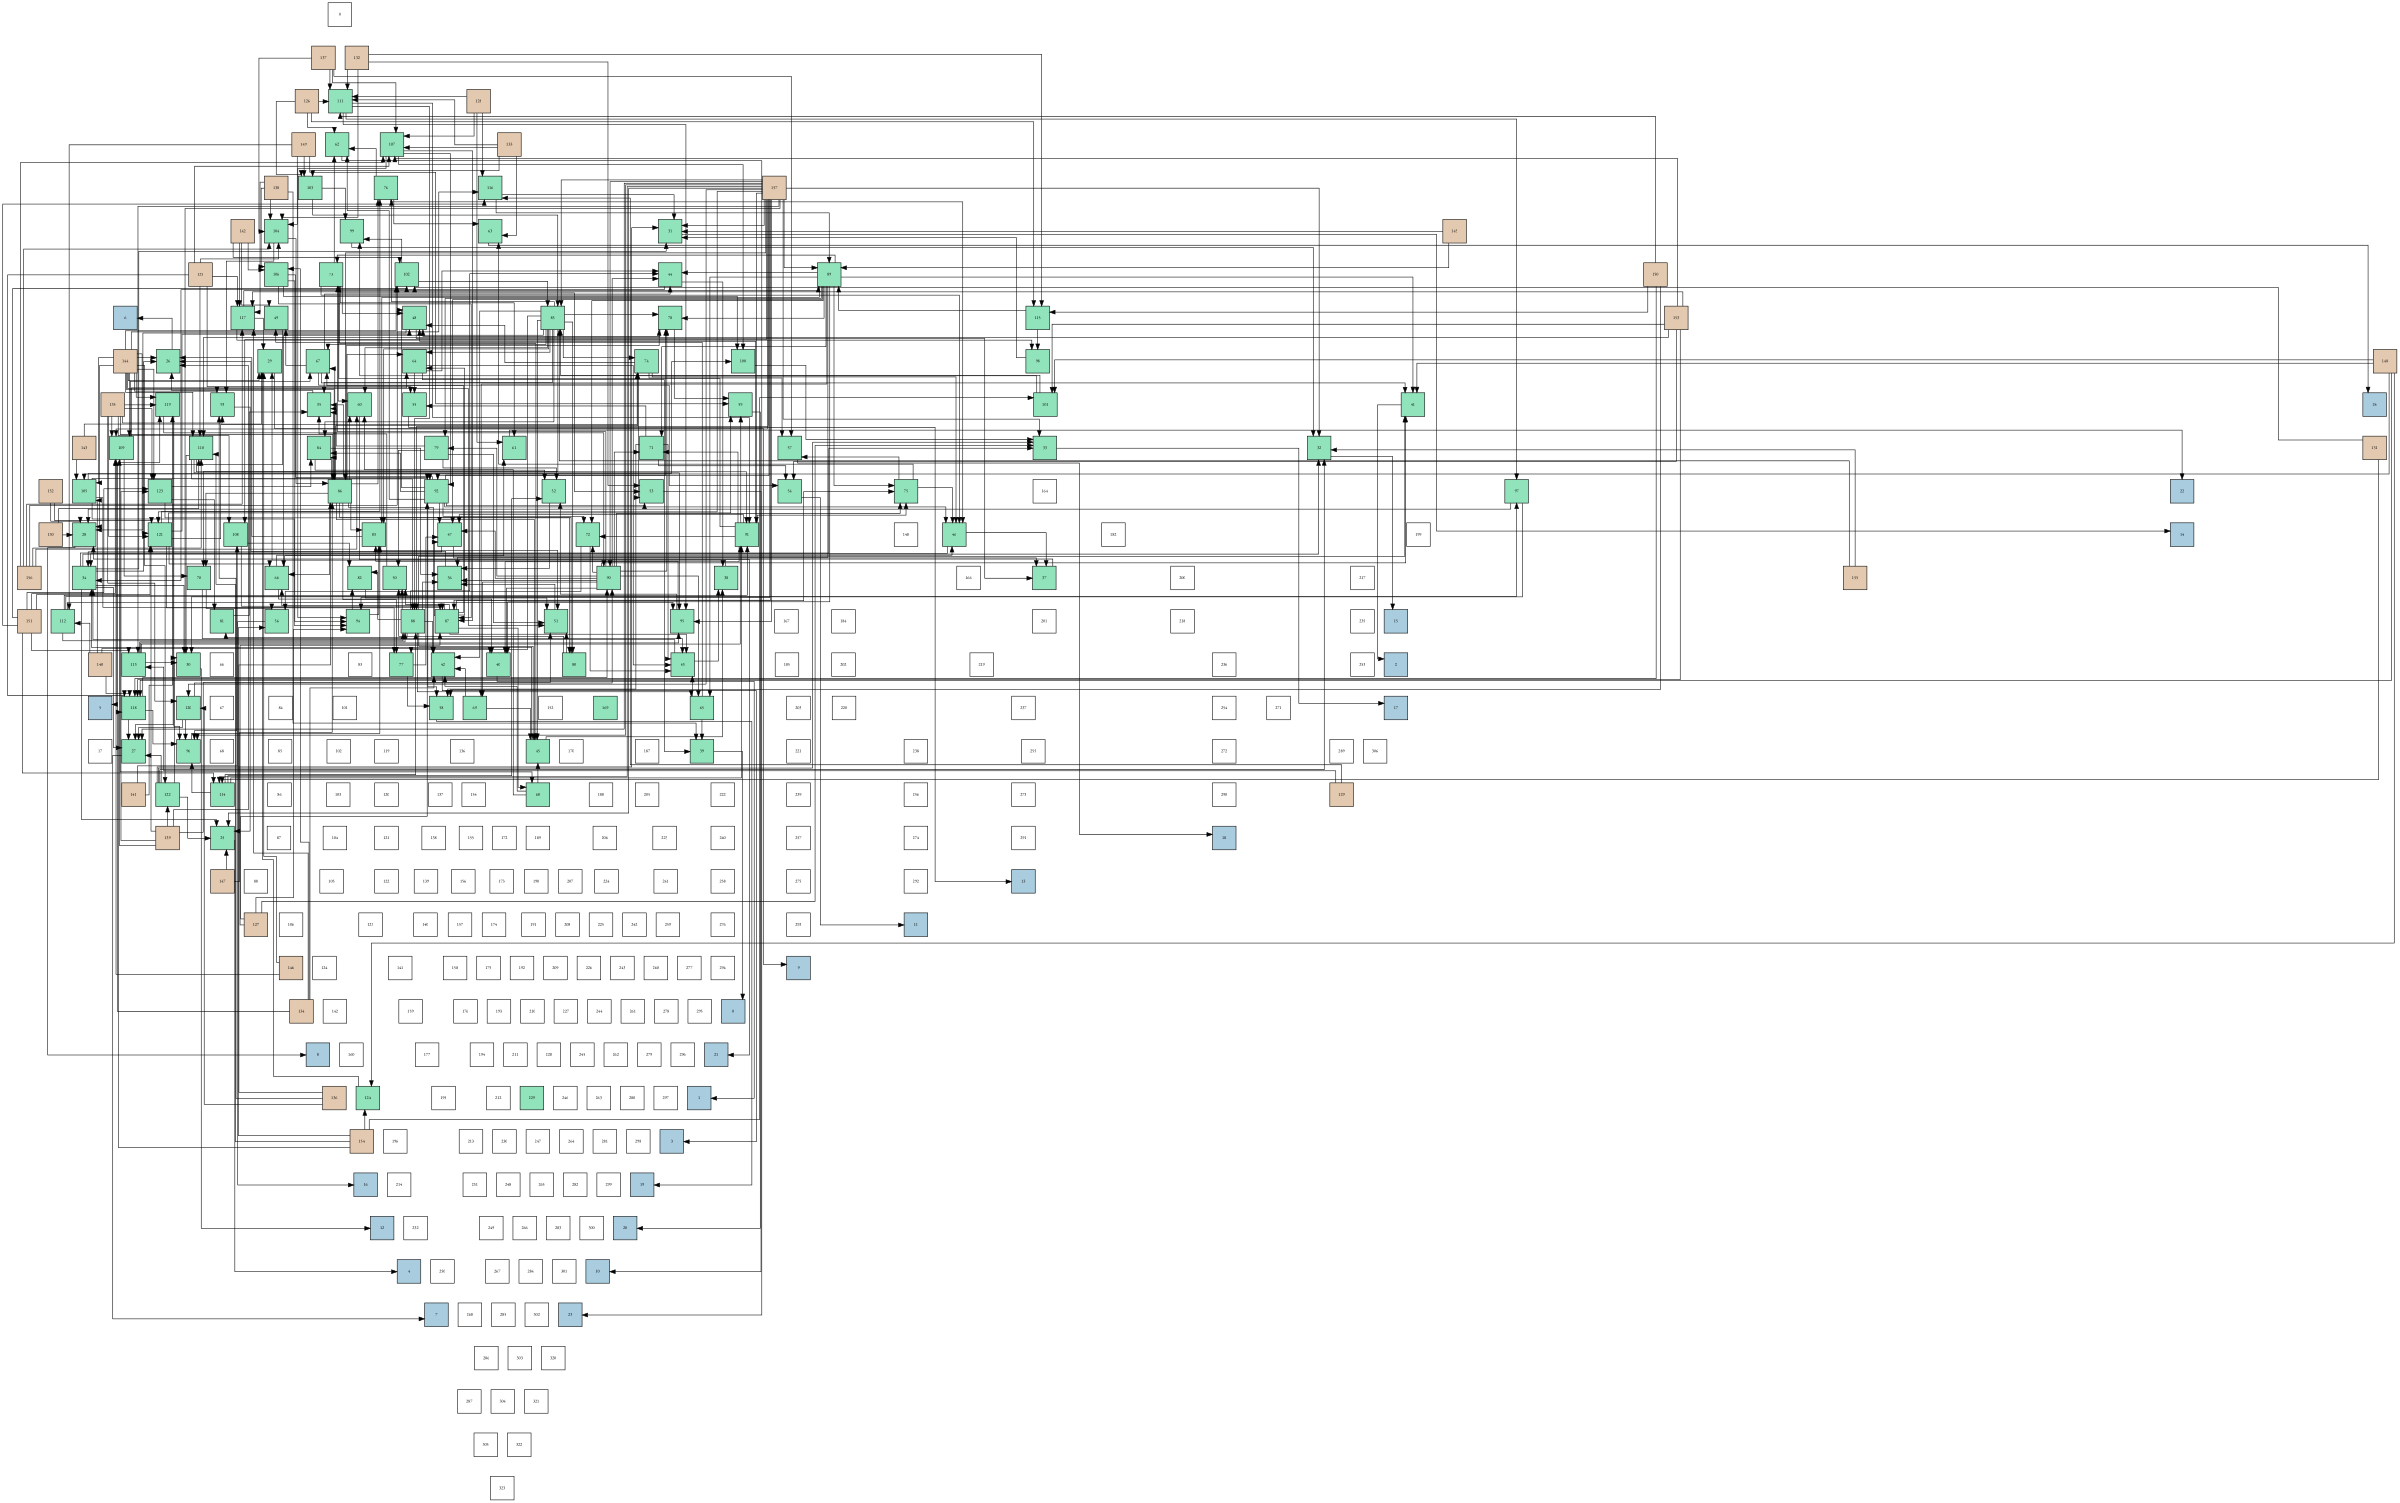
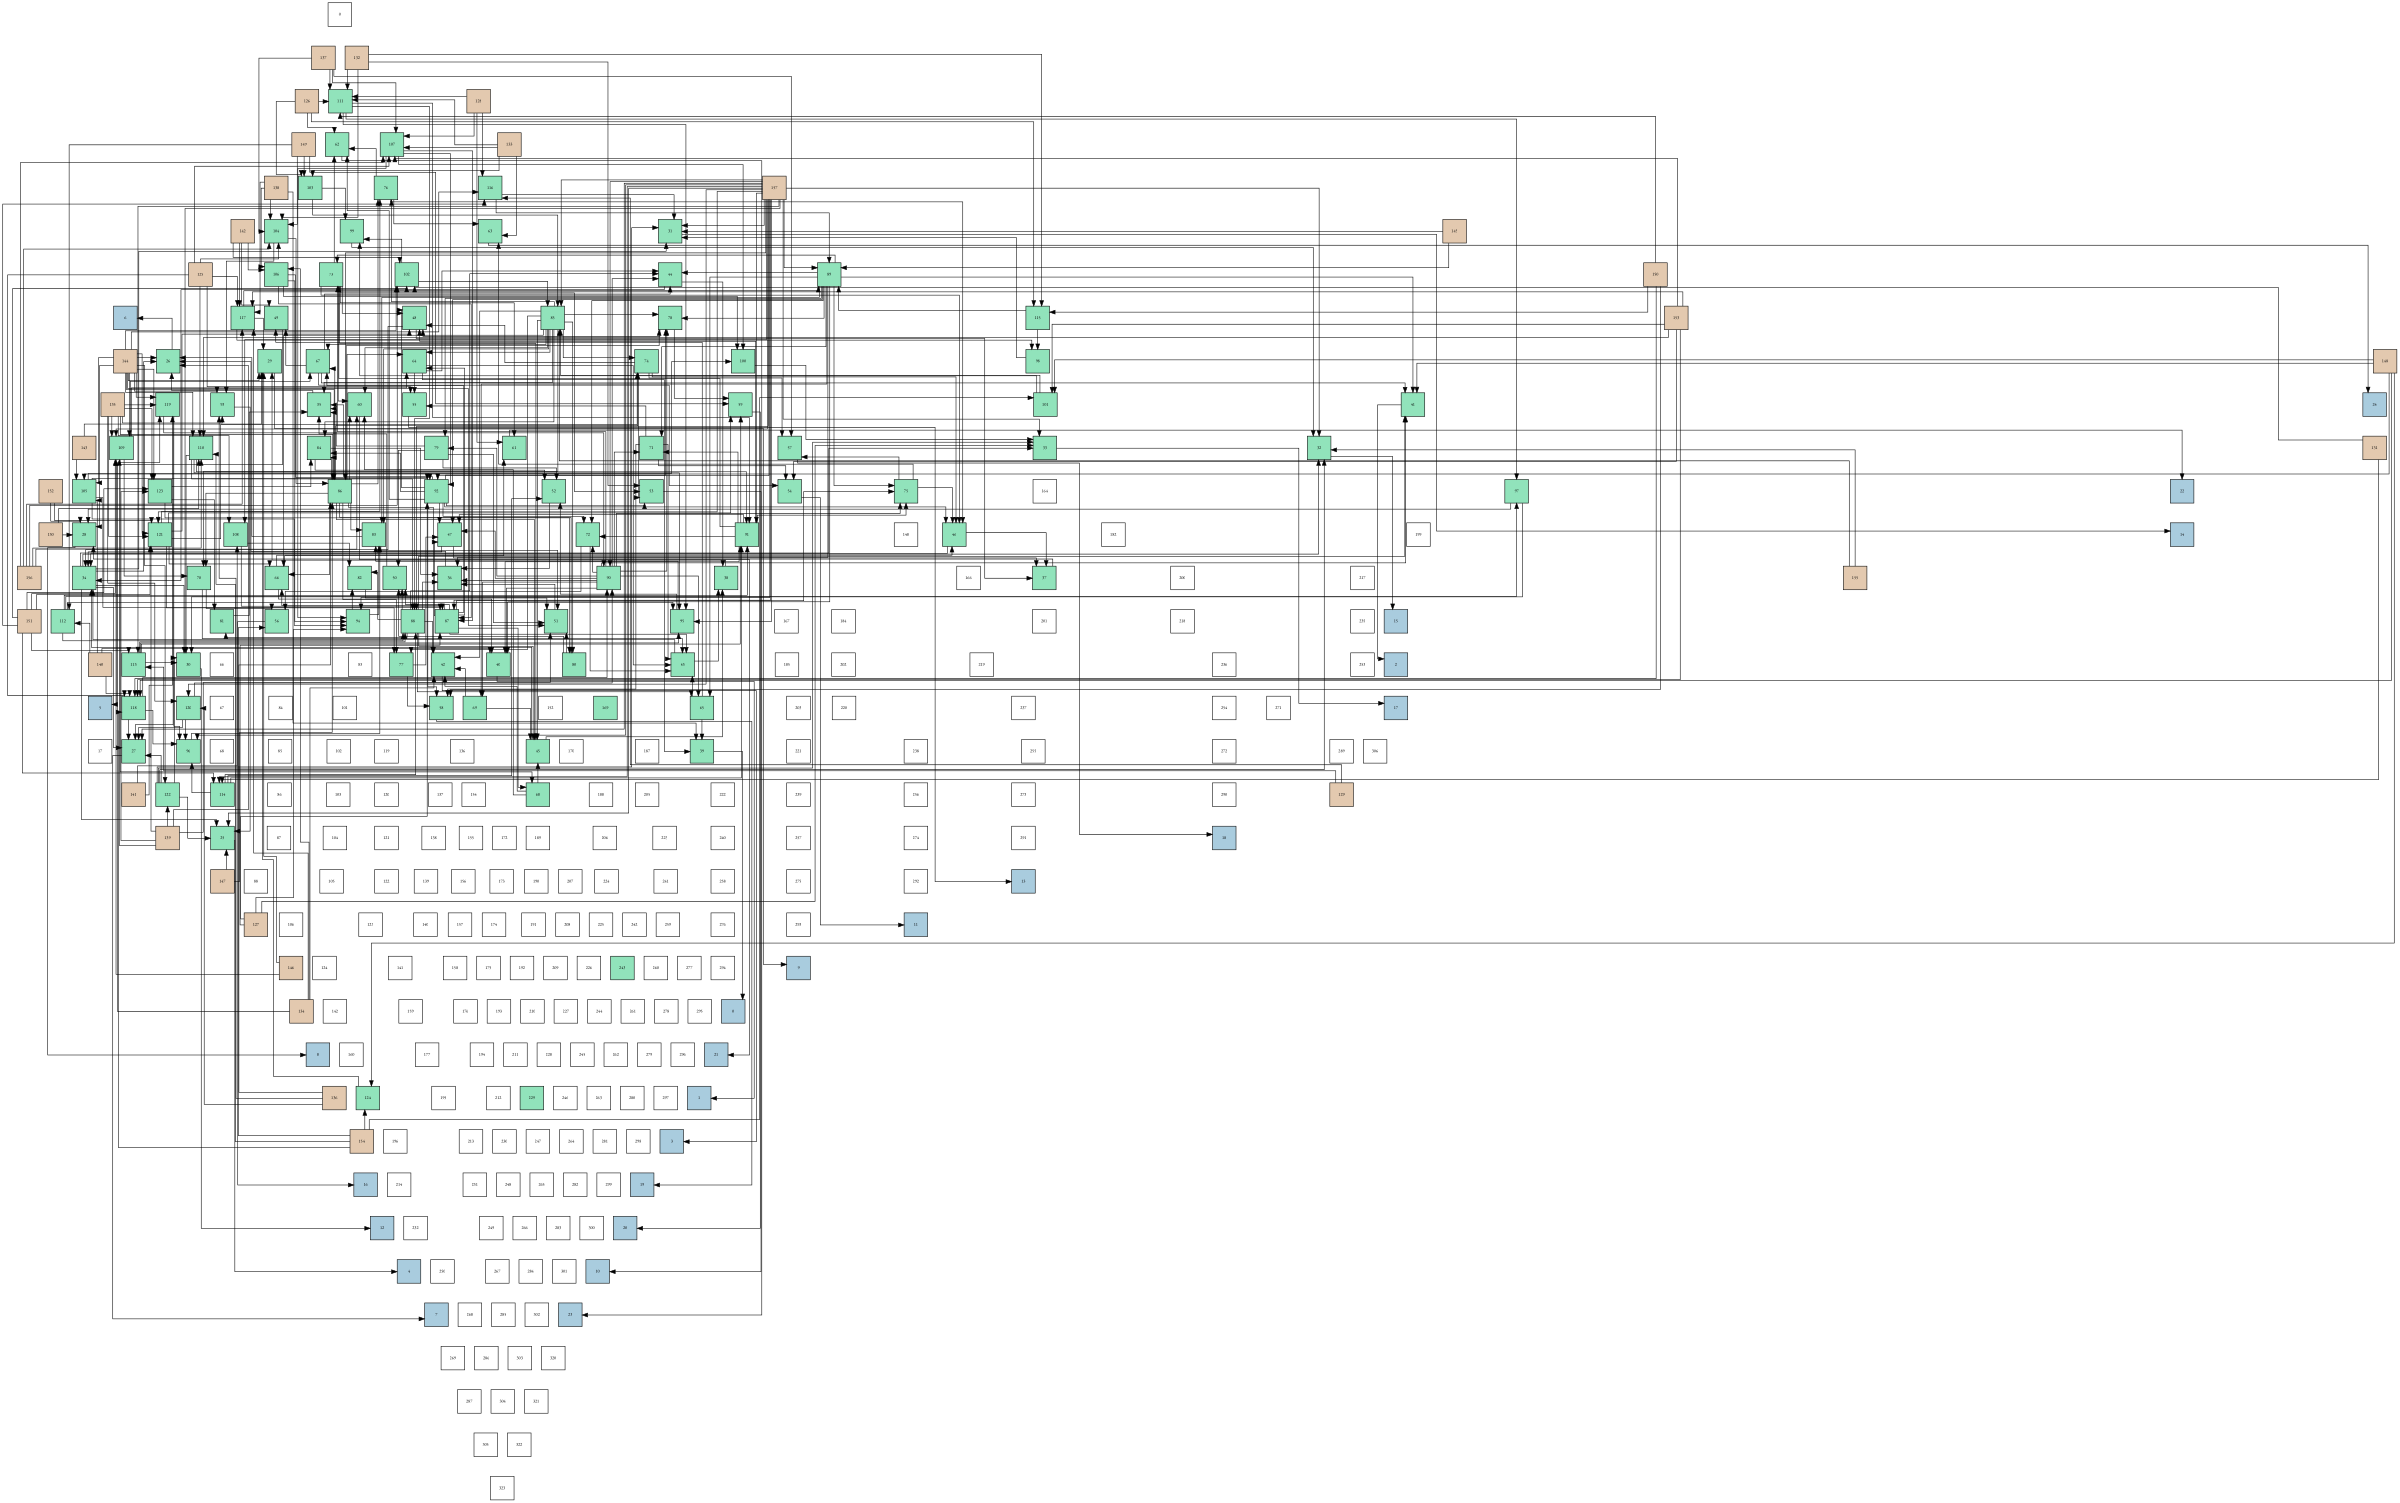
(143, 344) -> (350, 550)
(237, 661) -> none
(622, 968) -> (622, 968)
none -> (453, 1358)
